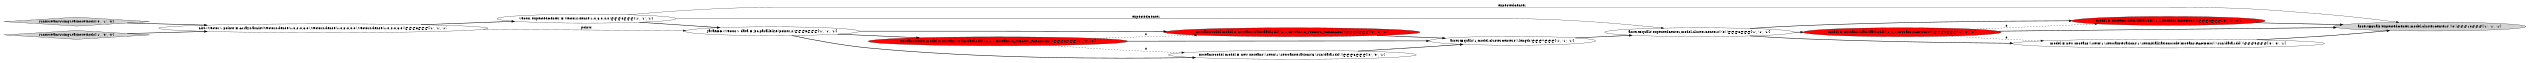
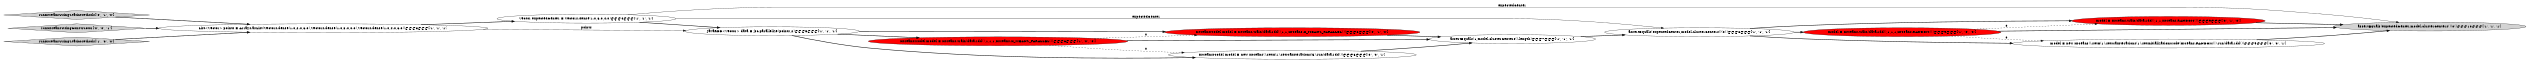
none -> (77, 28)
